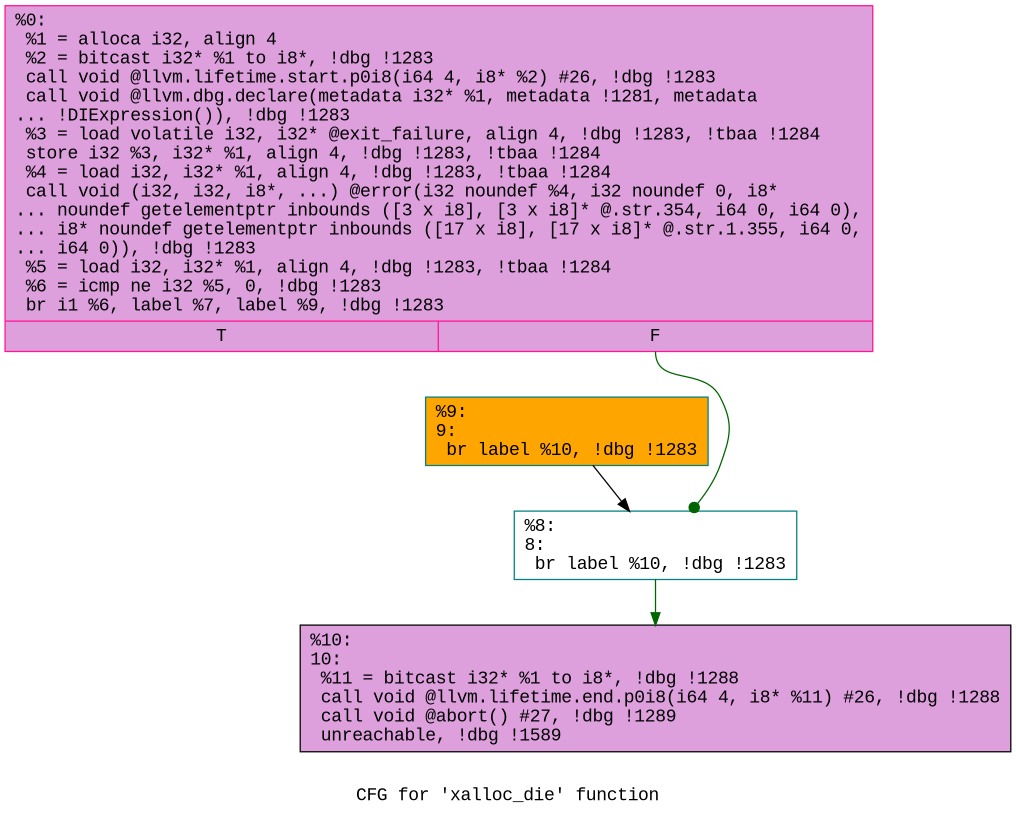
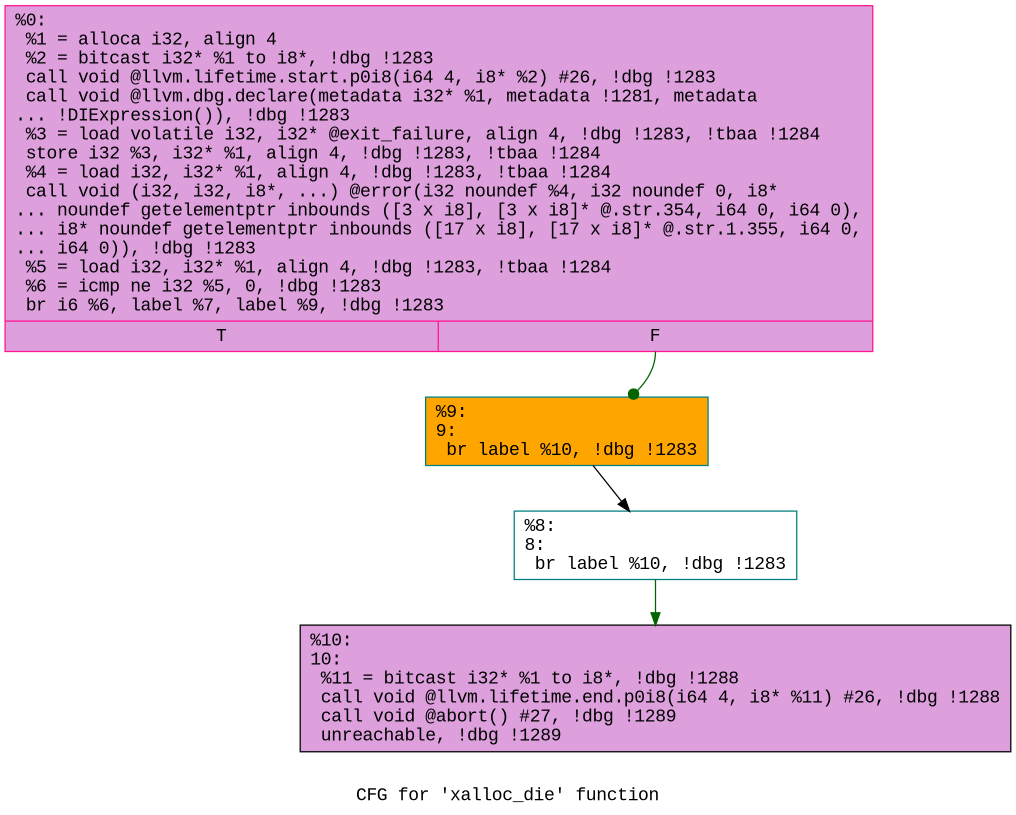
(230, 305) -> (230, 305)
(726, 411) -> (650, 373)
(436, 735) -> (436, 735)
